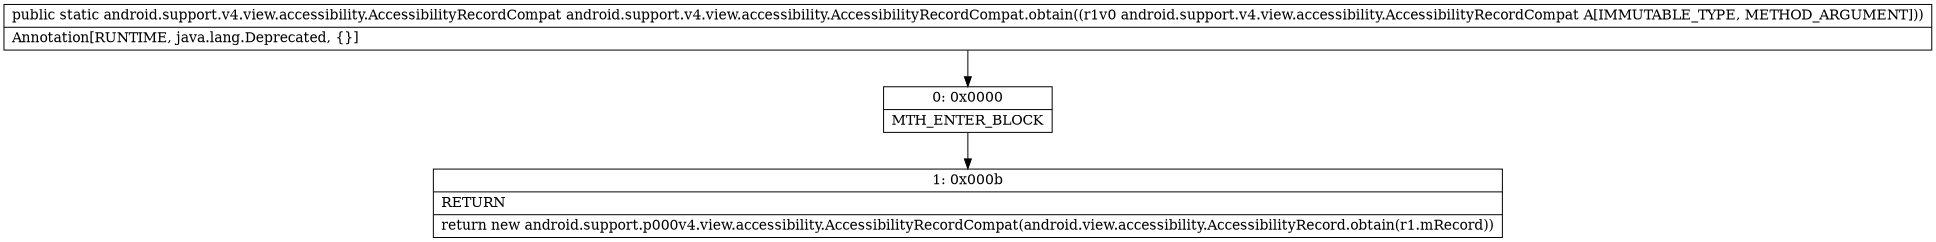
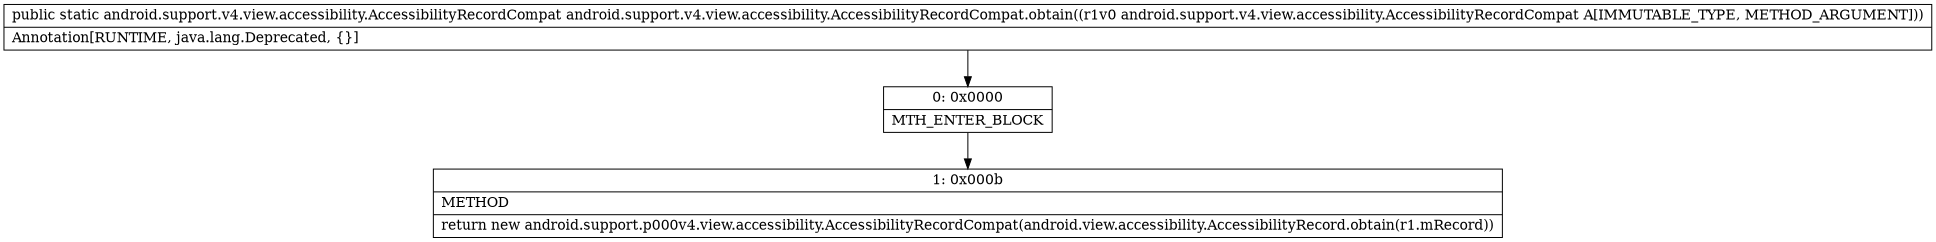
(474, 203) -> (476, 203)
